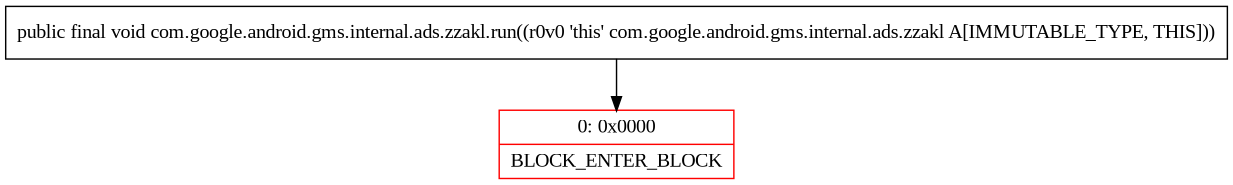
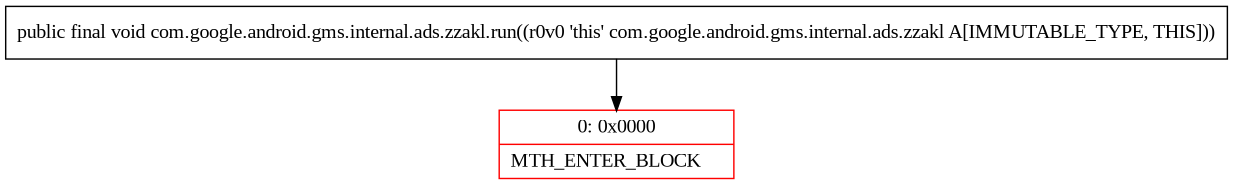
(617, 161) -> (606, 161)
